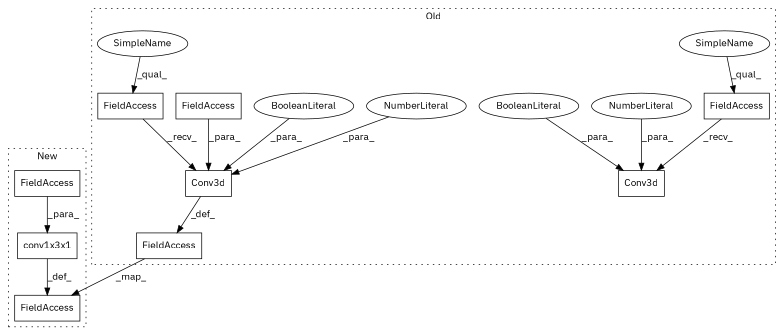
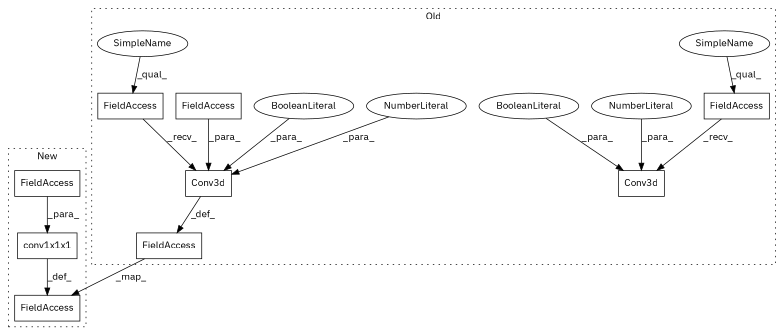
(47, 246) -> (47, 246)
